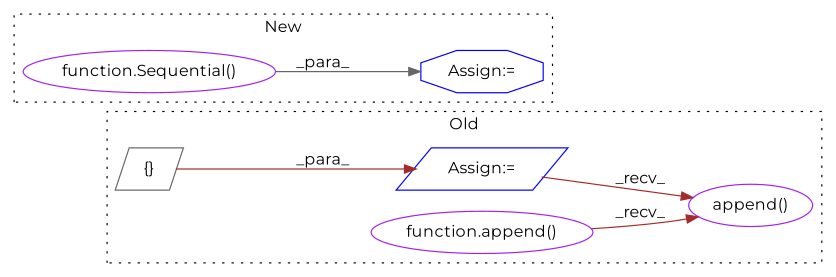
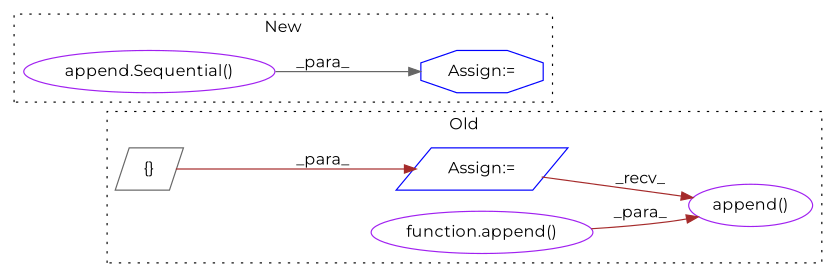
(149, 72) -> (149, 72)
(641, 213) -> (641, 213)
